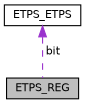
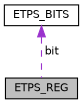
(43, 15) -> (41, 15)
